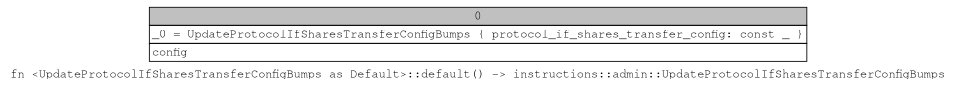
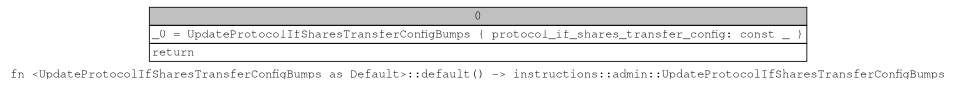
(170, 52) -> (173, 52)
